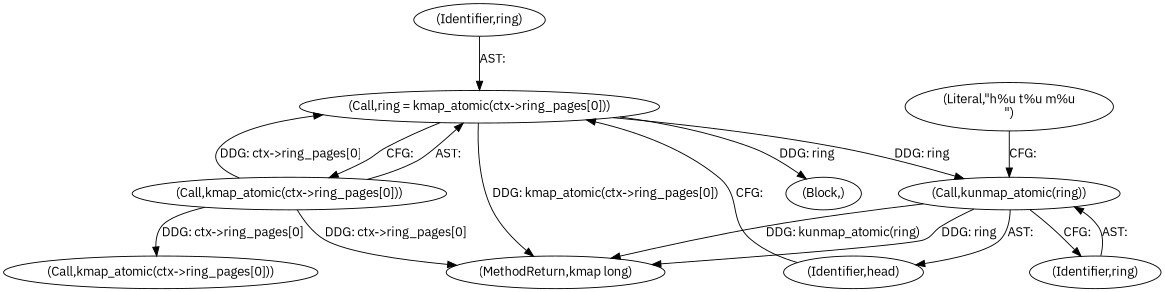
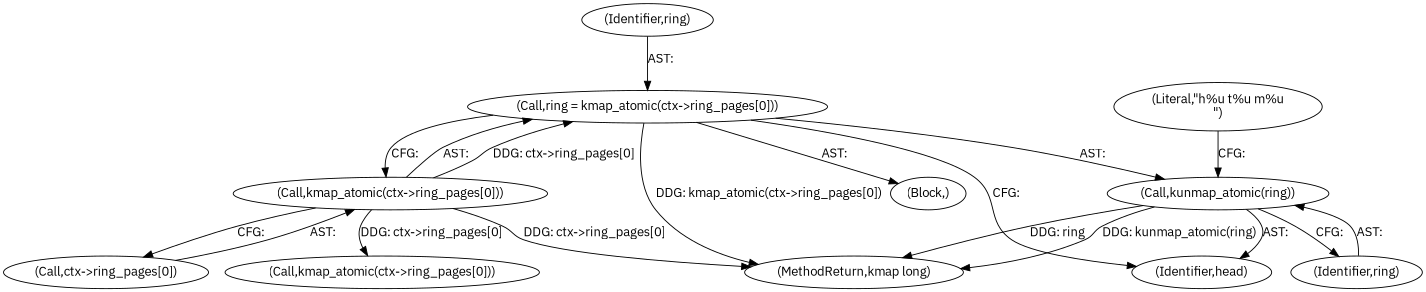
(807, 154) -> (836, 154)
(922, 154) -> (1094, 154)
(714, 174) -> (958, 168)
none -> (106, 272)
